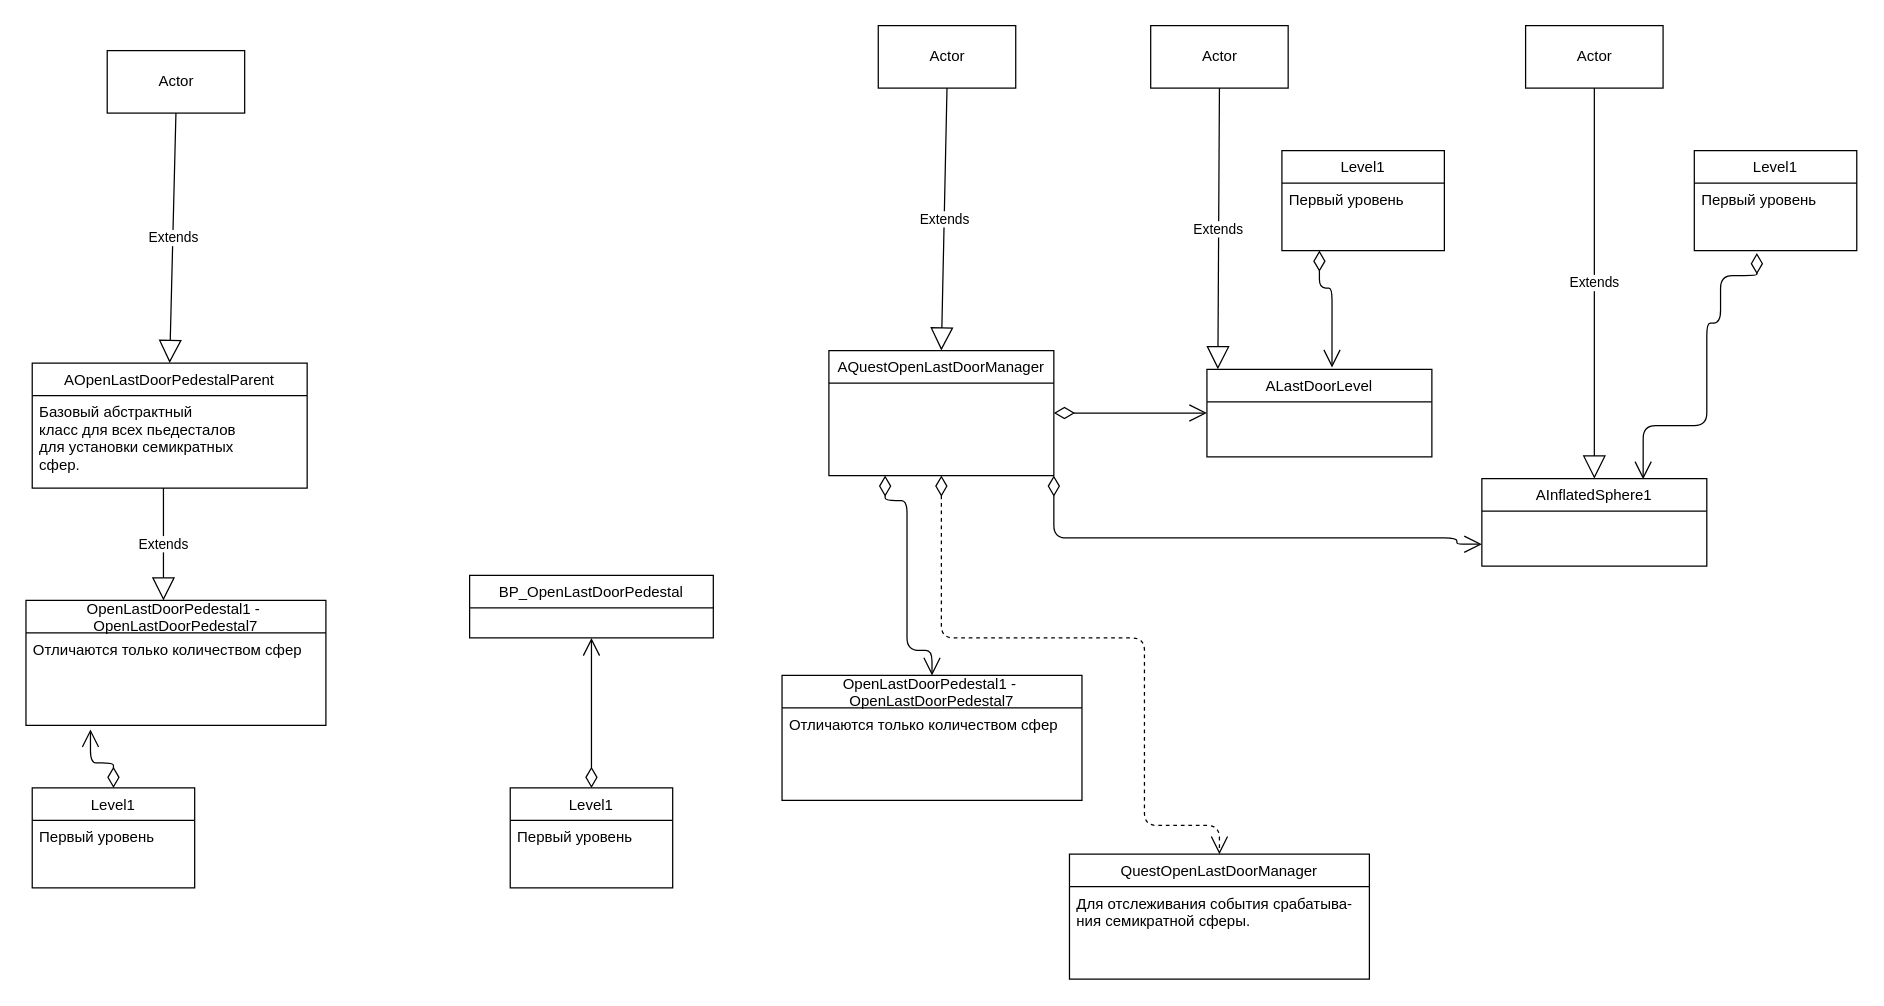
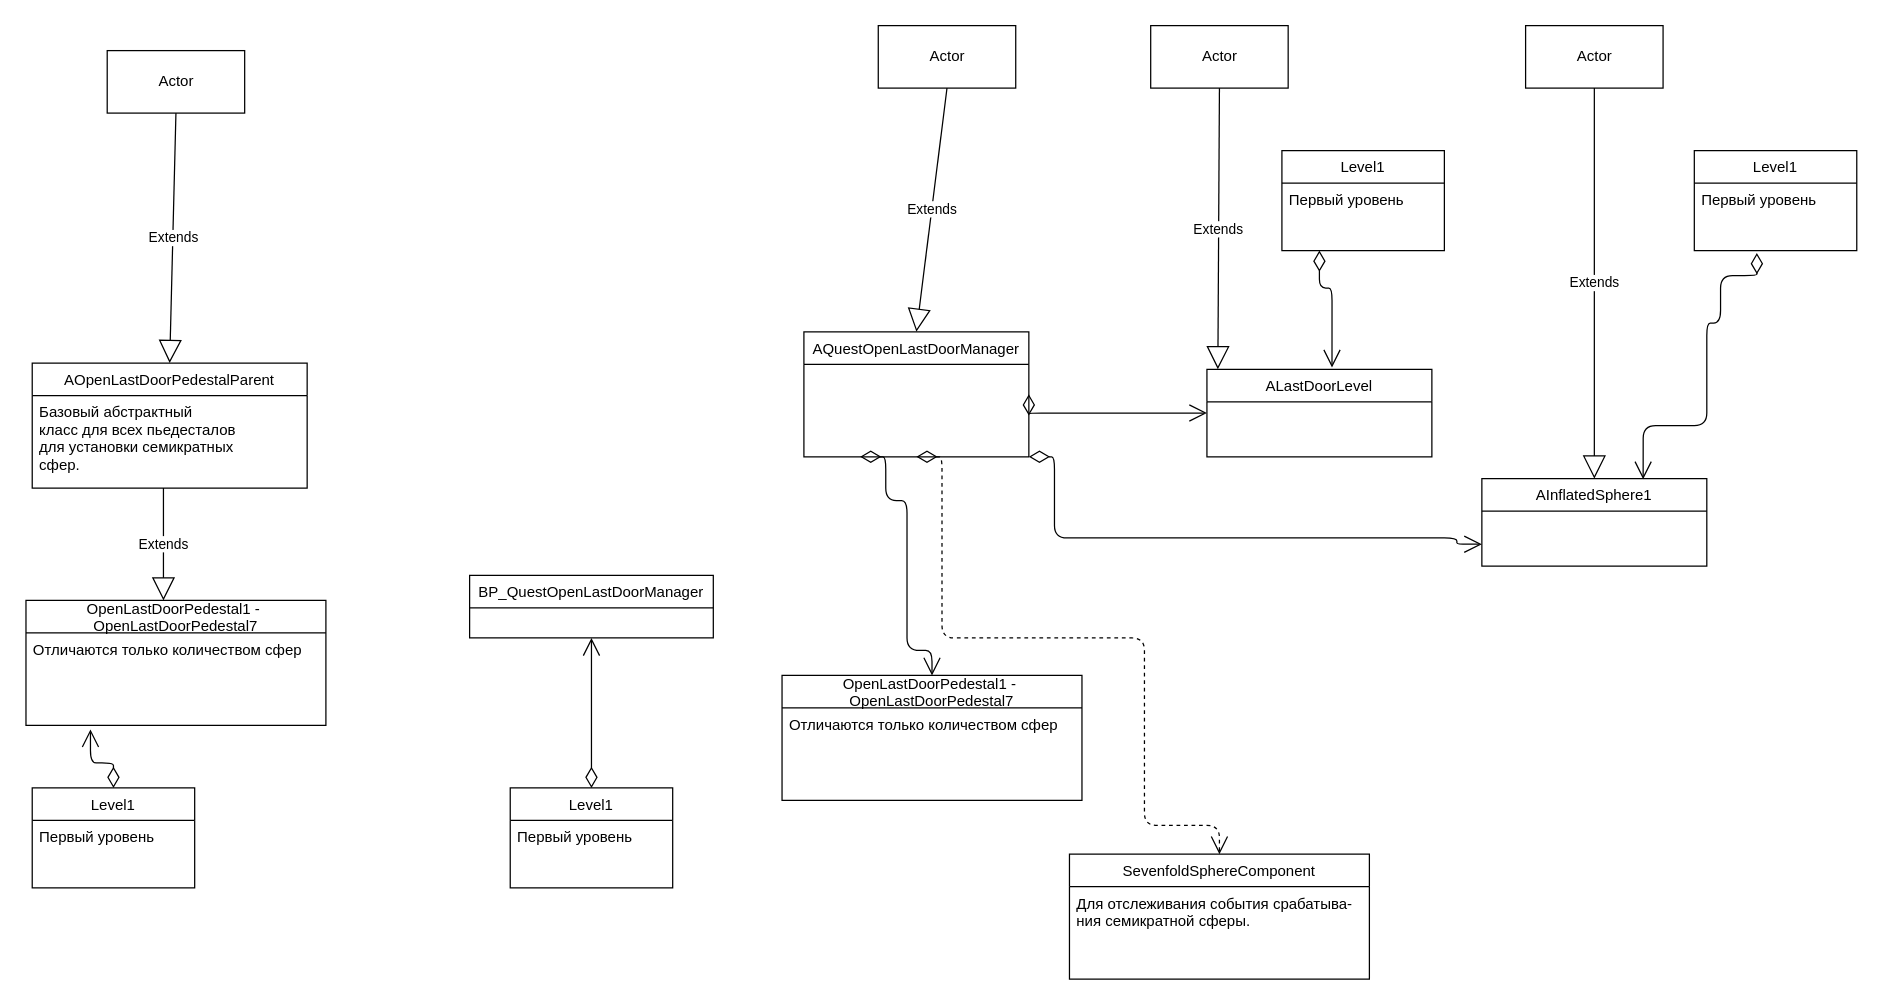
(941, 413) -> (916, 394)
(591, 593) -> (591, 593)
(1219, 871) -> (1219, 871)
